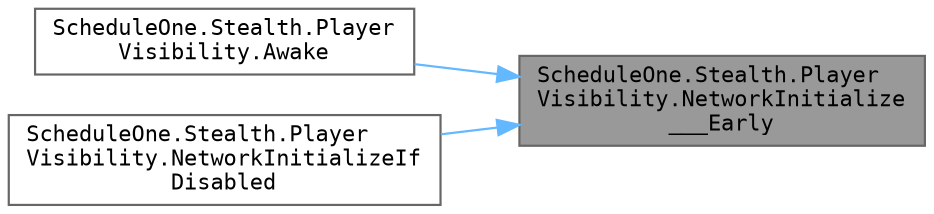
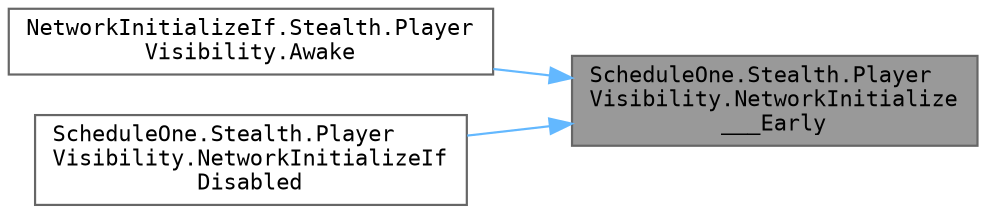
(225, 42) -> (251, 42)
